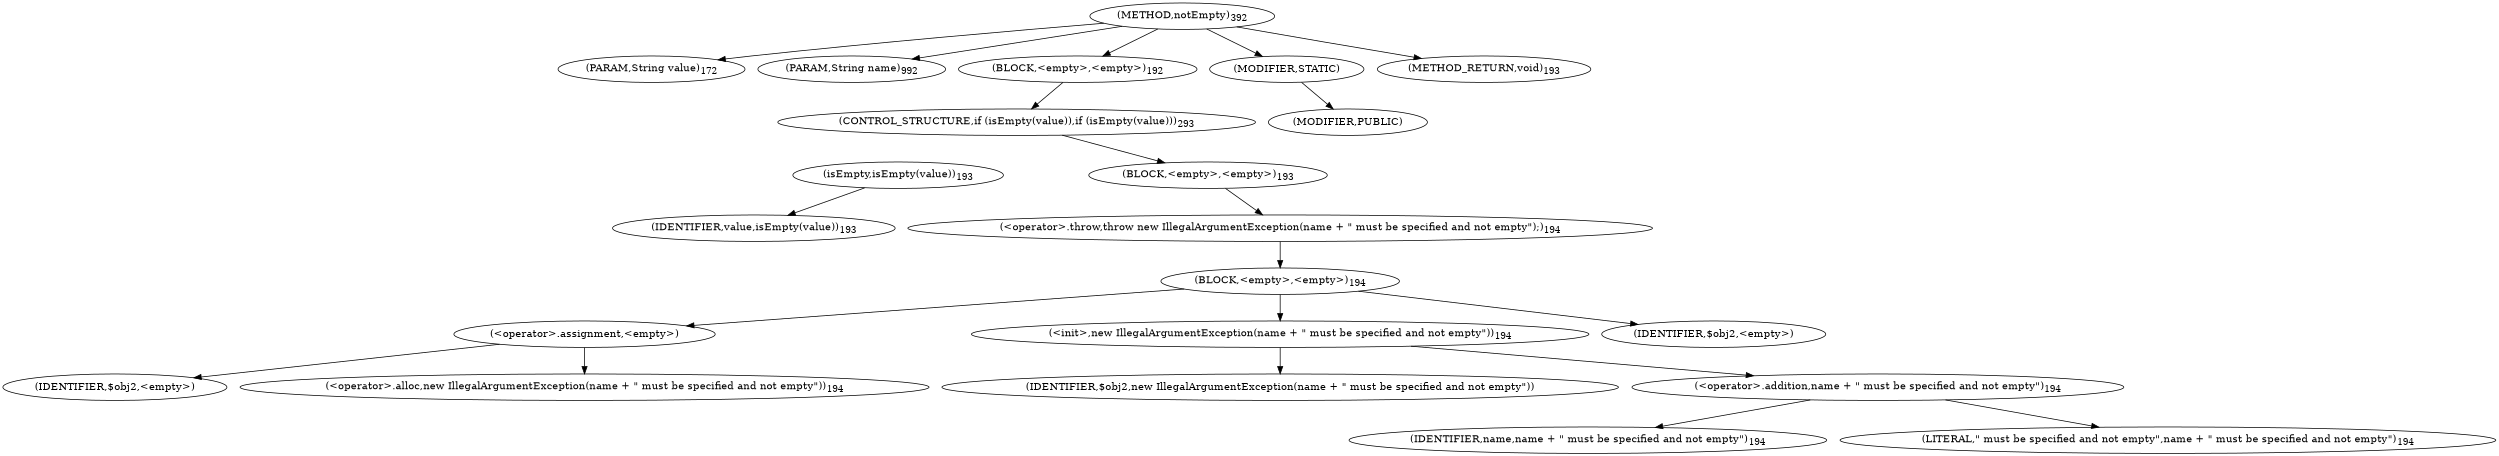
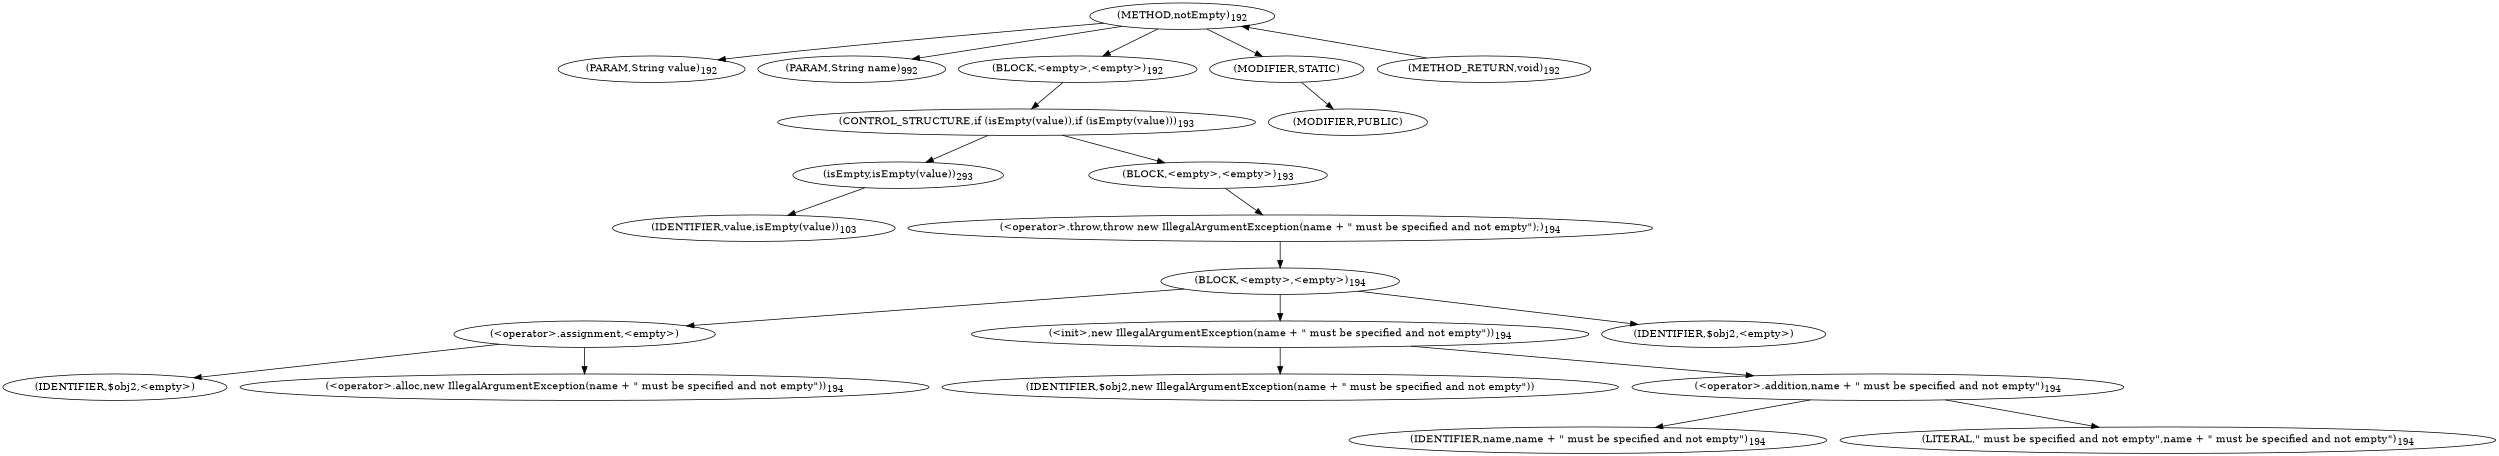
(1239, 15) -> (1239, 15)
(1325, 42) -> (1338, 43)
(709, 68) -> (709, 68)
(1552, 68) -> (1552, 68)
(1186, 121) -> (1186, 121)
none -> (960, 147)
(965, 174) -> (965, 174)
(848, 227) -> (848, 227)
